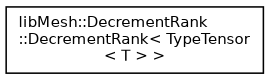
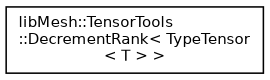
(135, 40) -> (135, 40)
